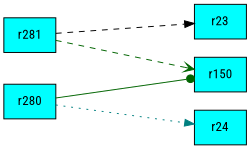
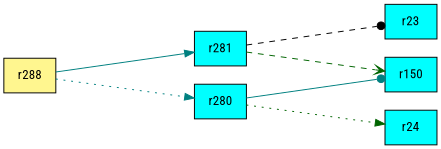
(120, 29) -> (312, 36)
none -> (30, 76)
(121, 89) -> (312, 89)
(120, 114) -> (311, 114)
